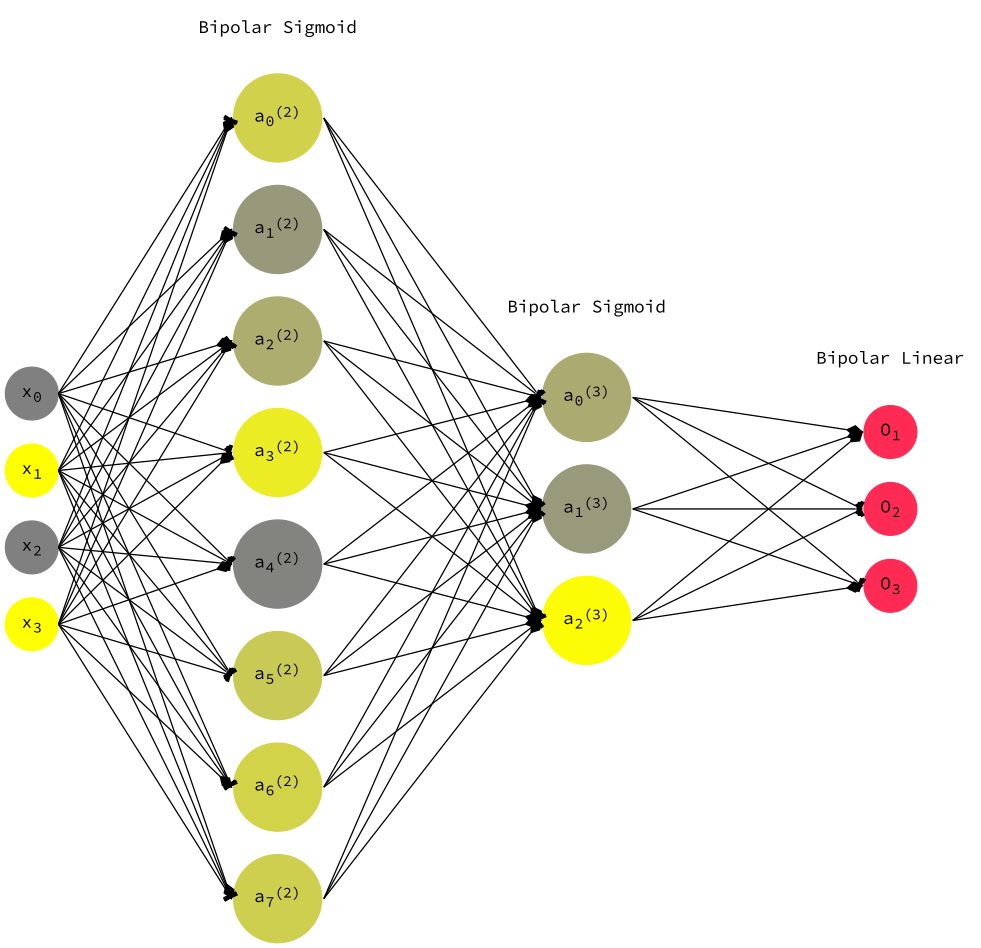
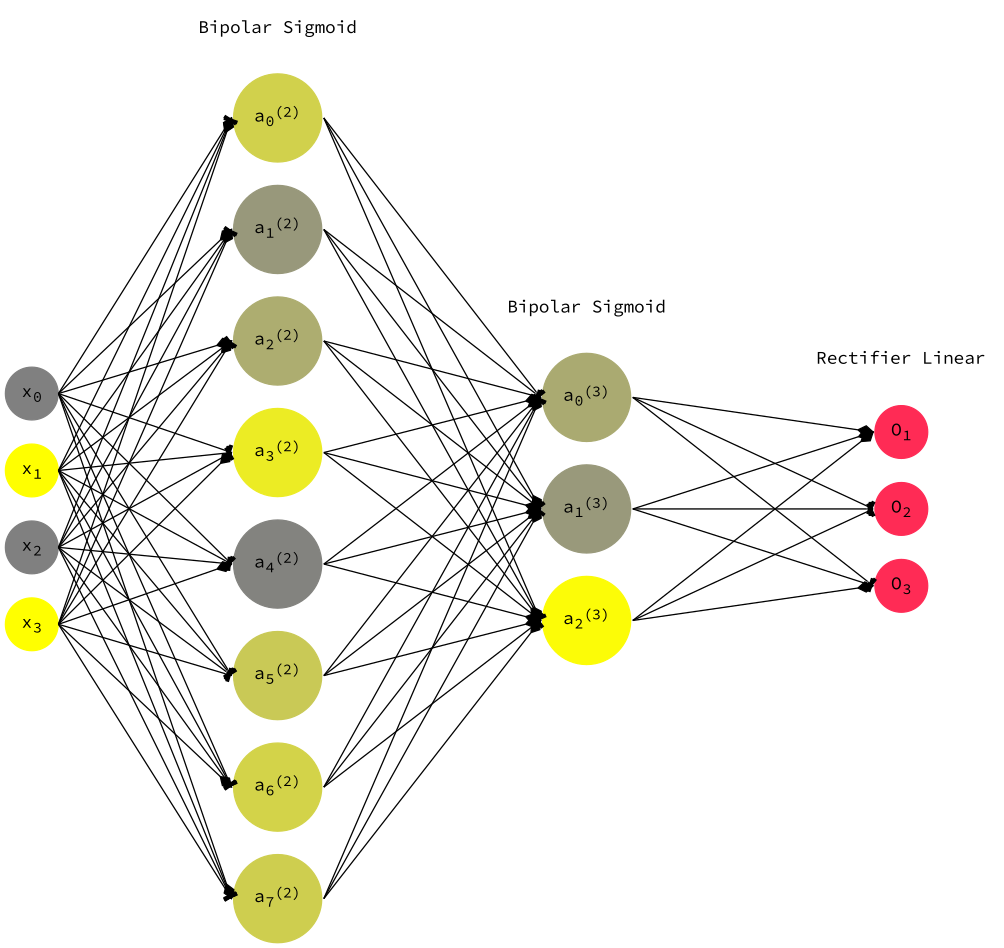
(890, 359) -> (901, 359)
